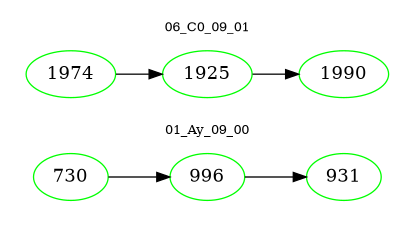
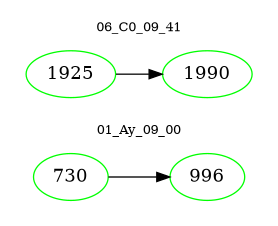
(207, 28) -> (139, 28)
(71, 74) -> none
(344, 177) -> none
